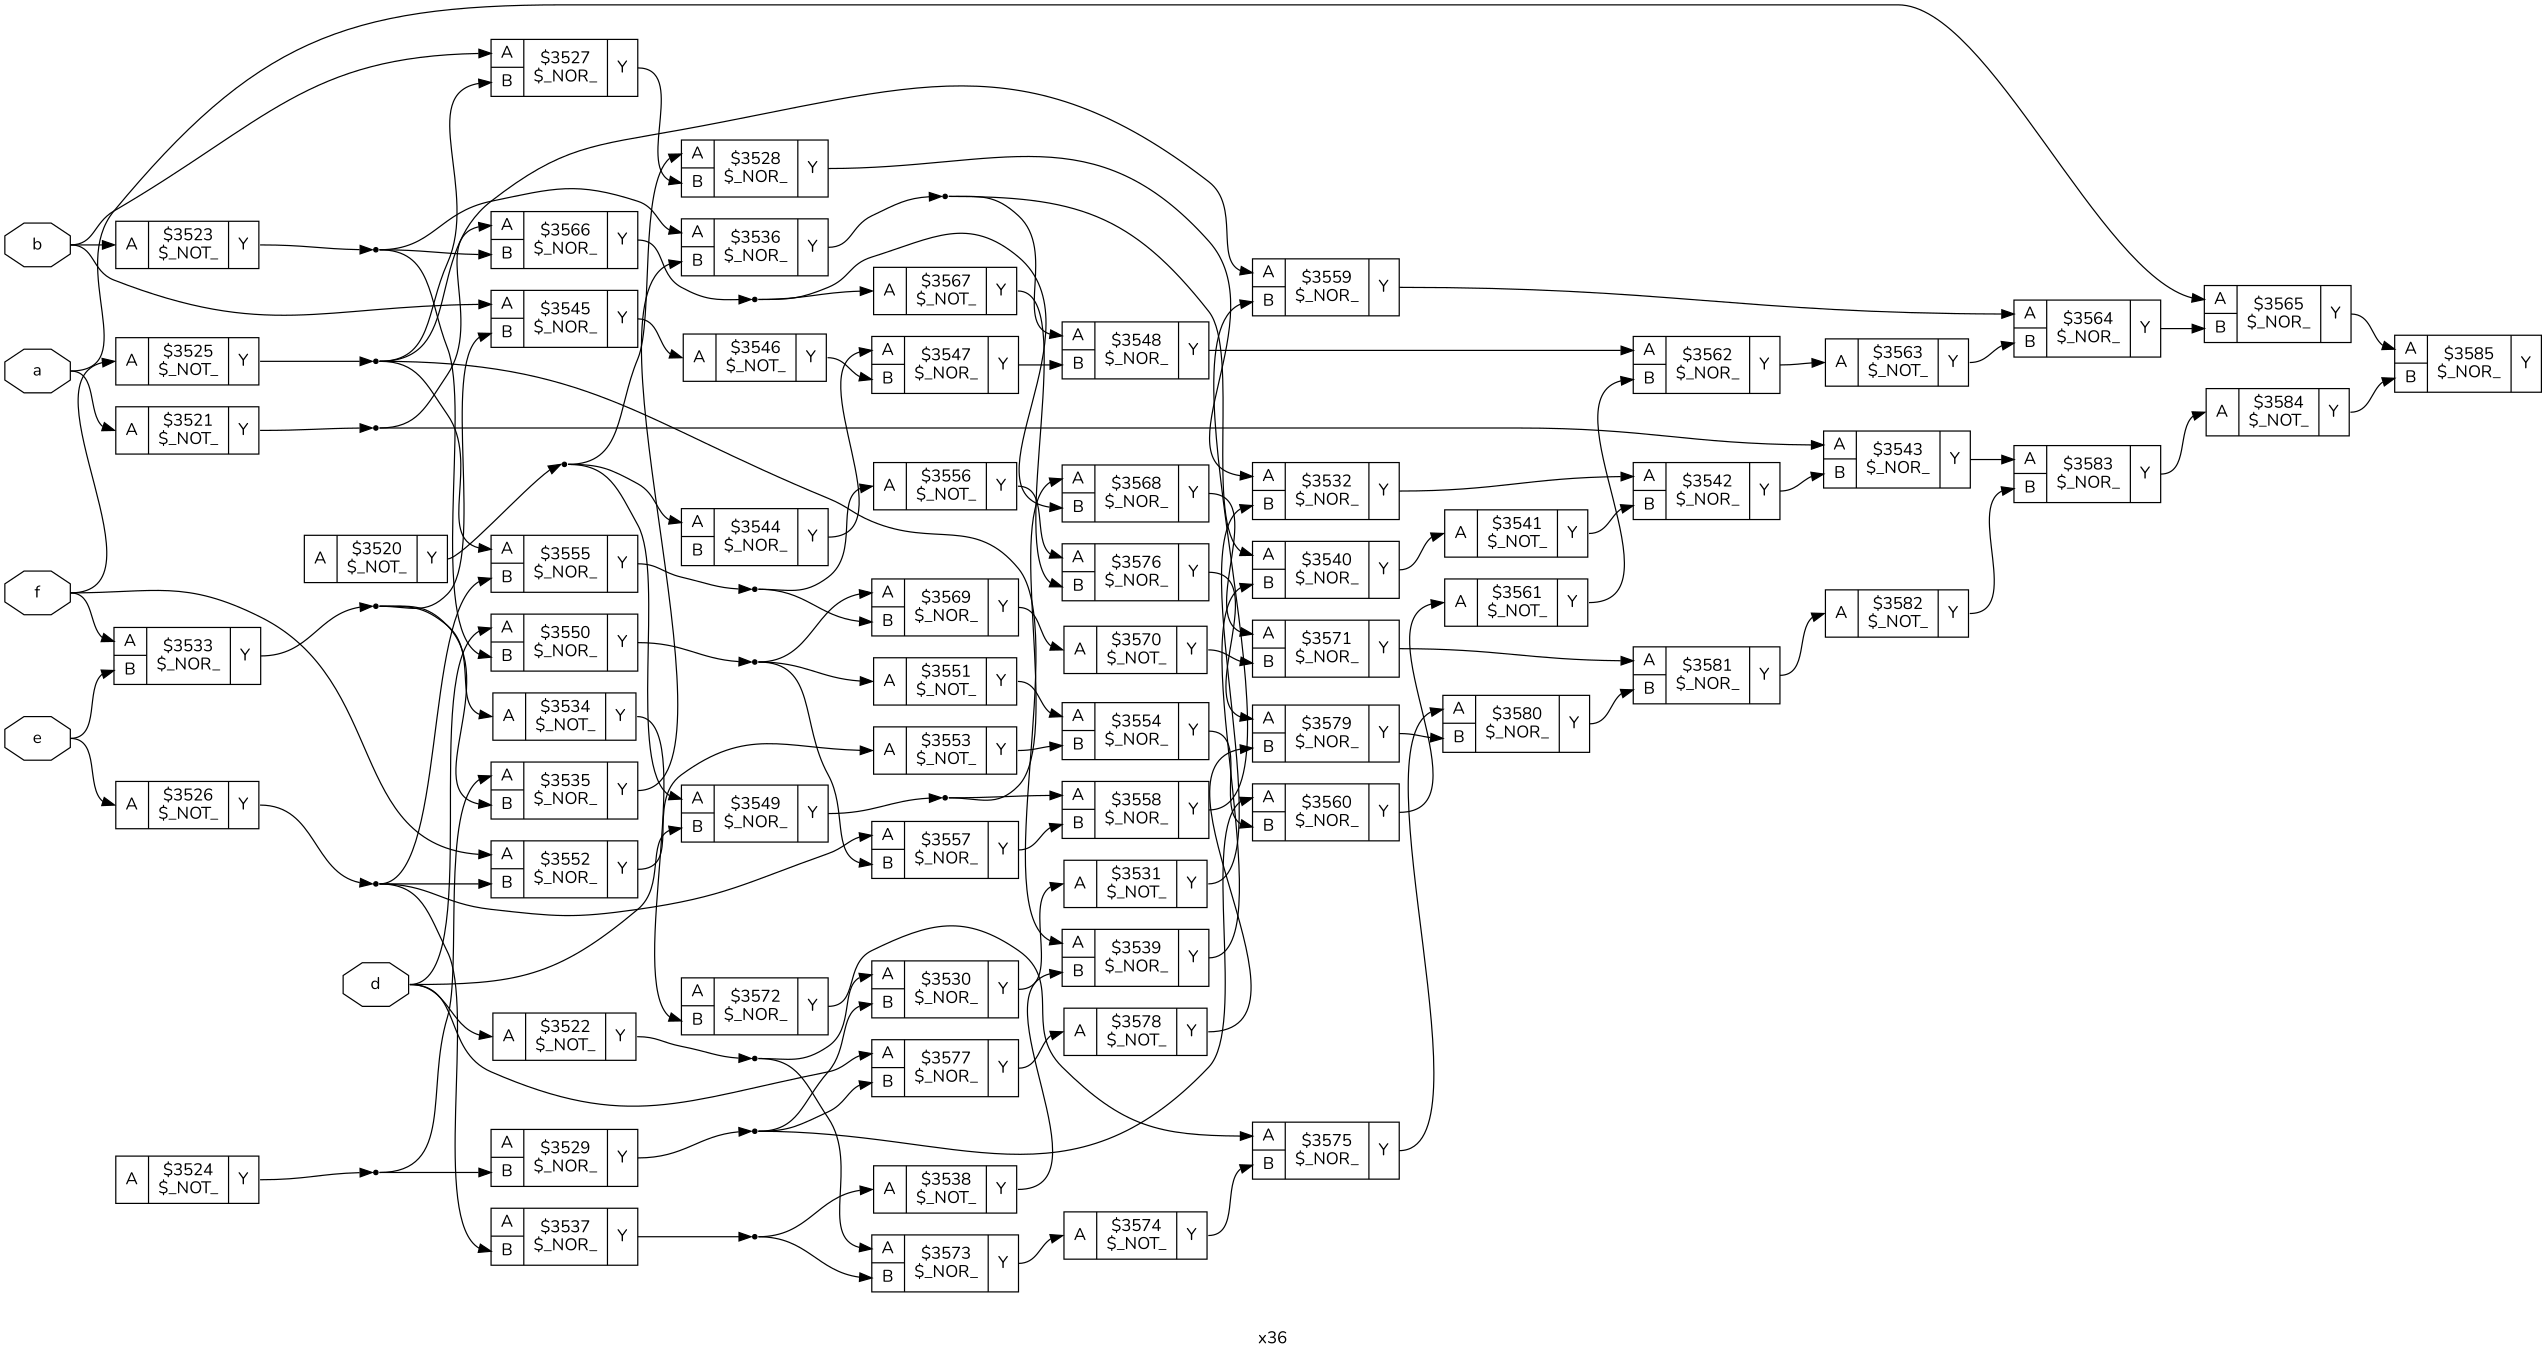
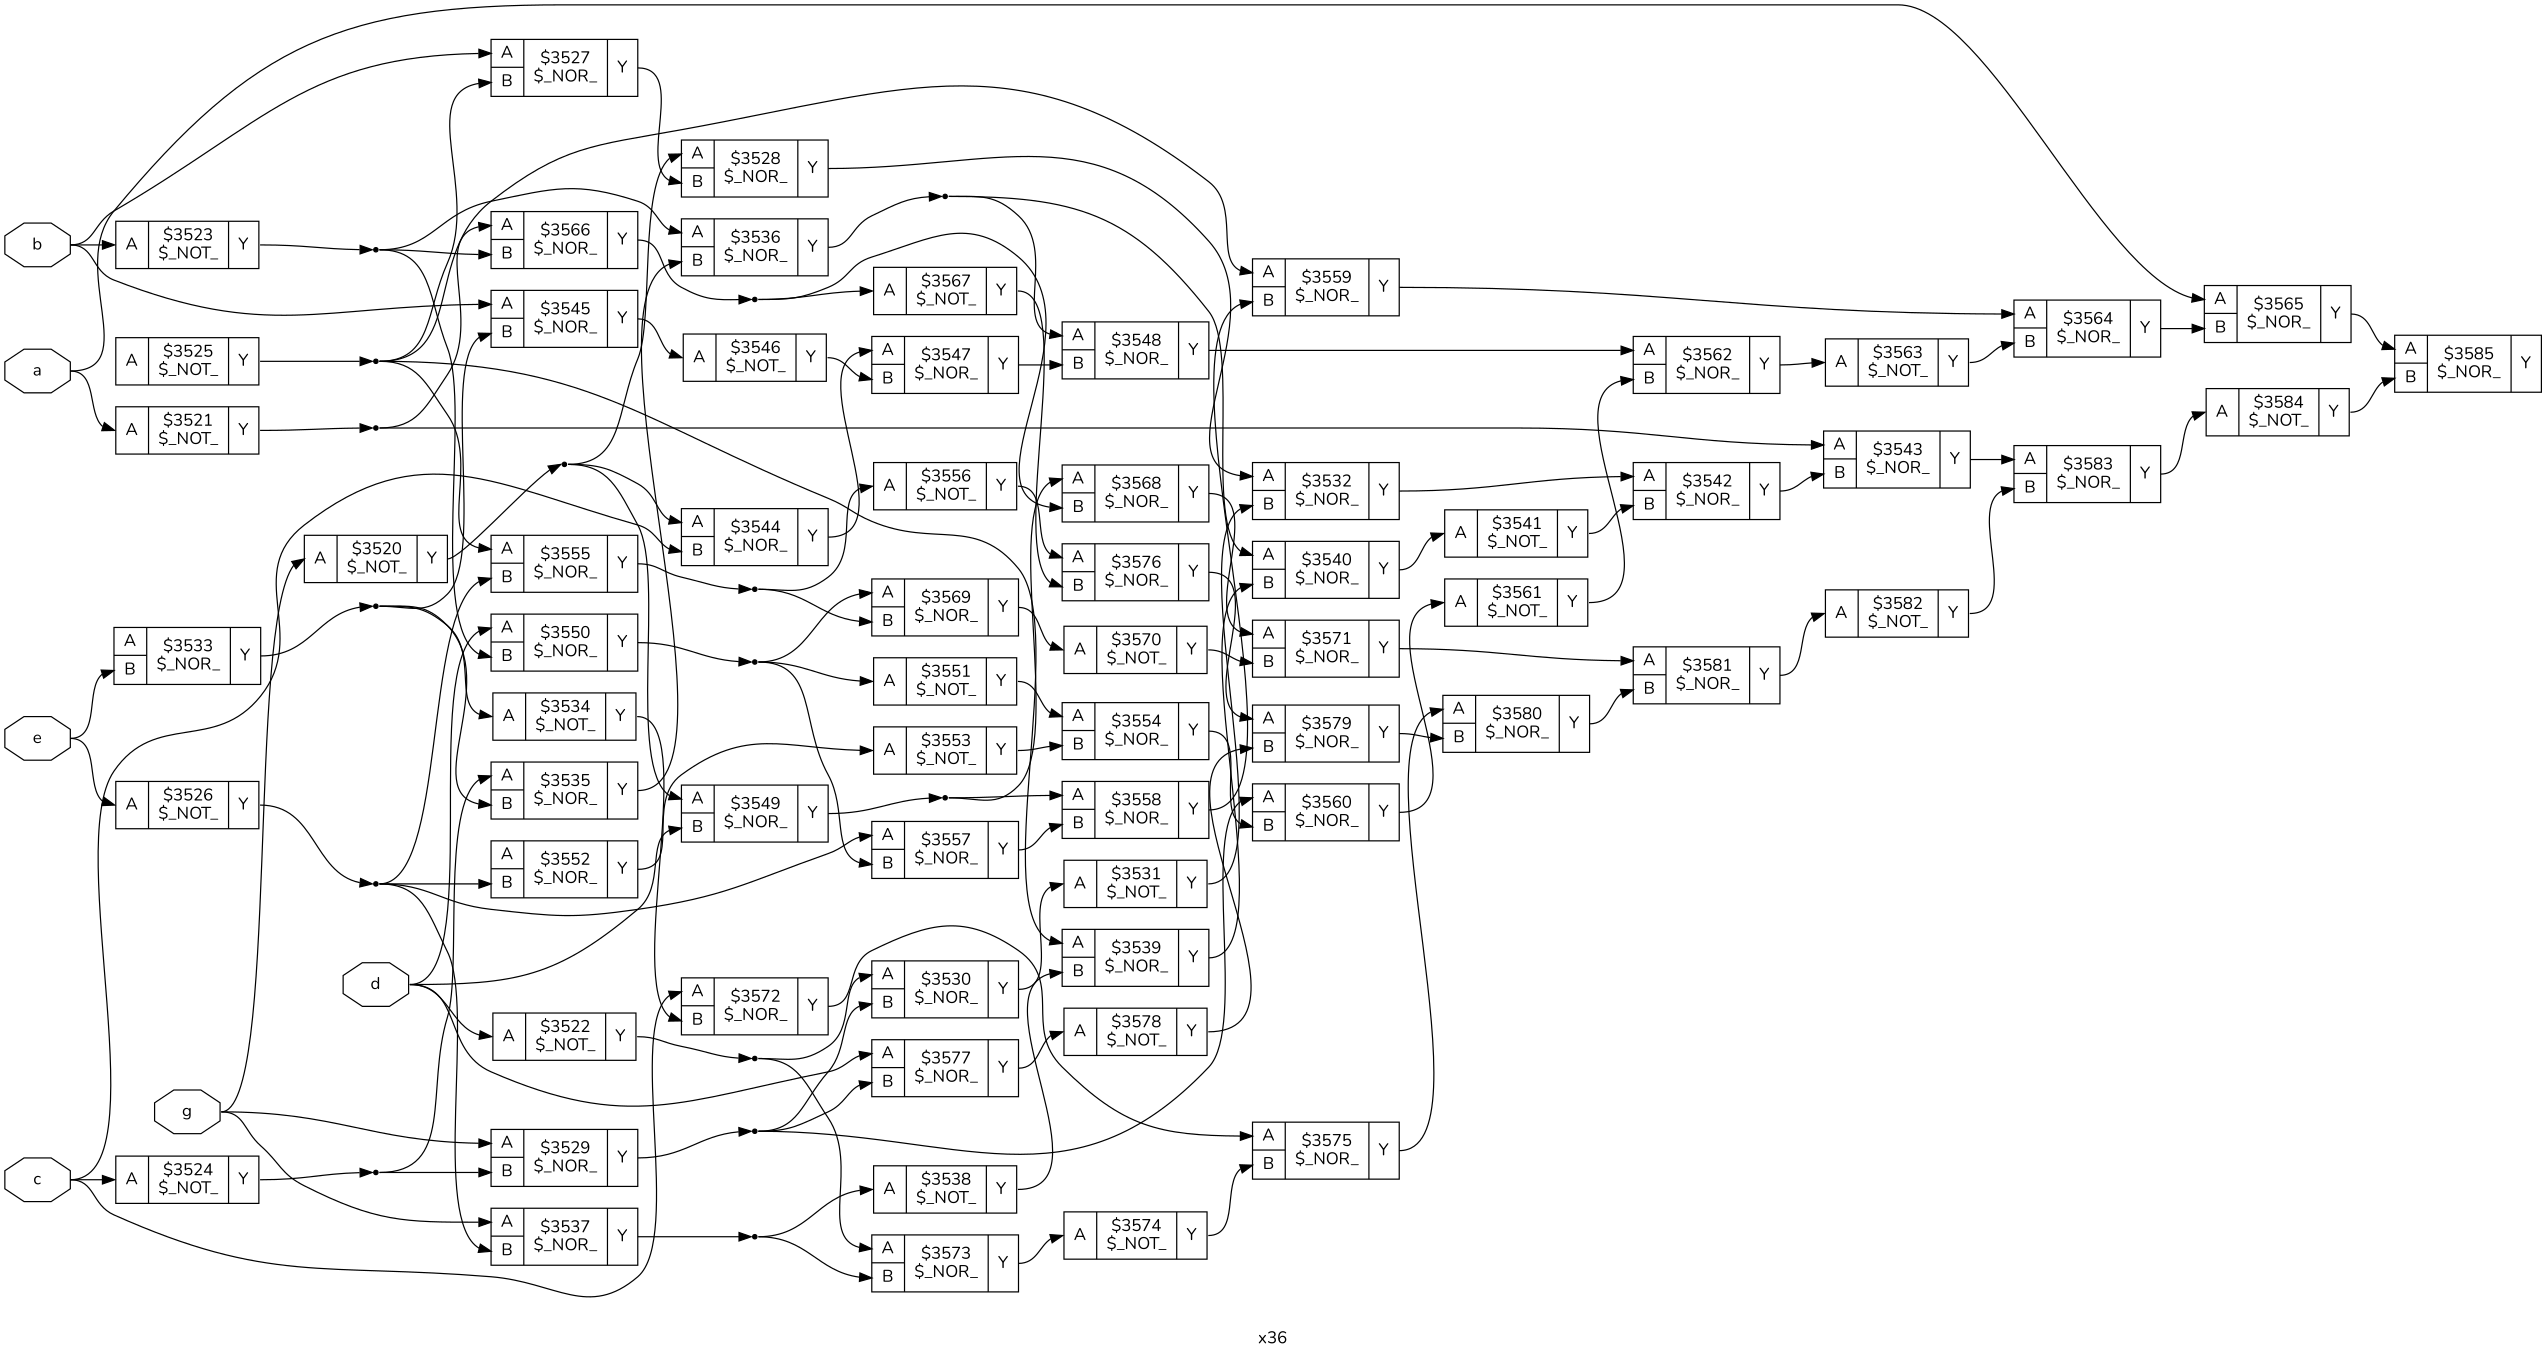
(38, 593) -> none
none -> (187, 1112)
none -> (38, 1180)
